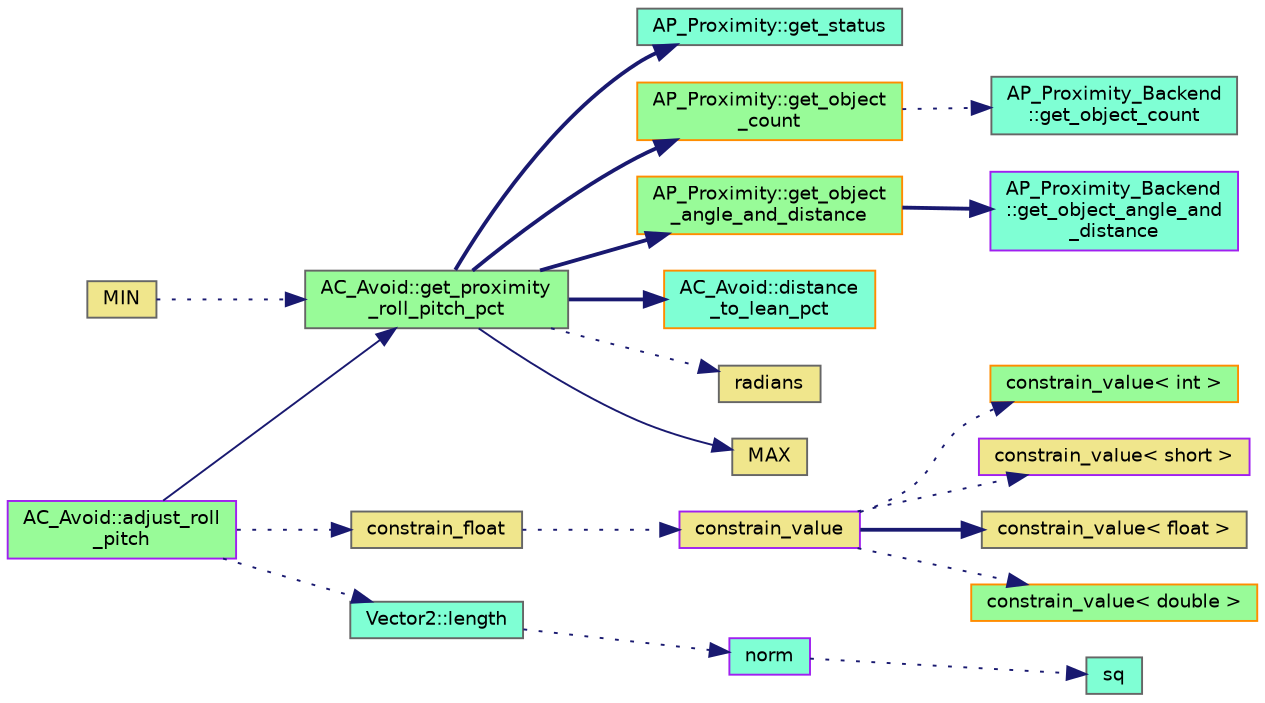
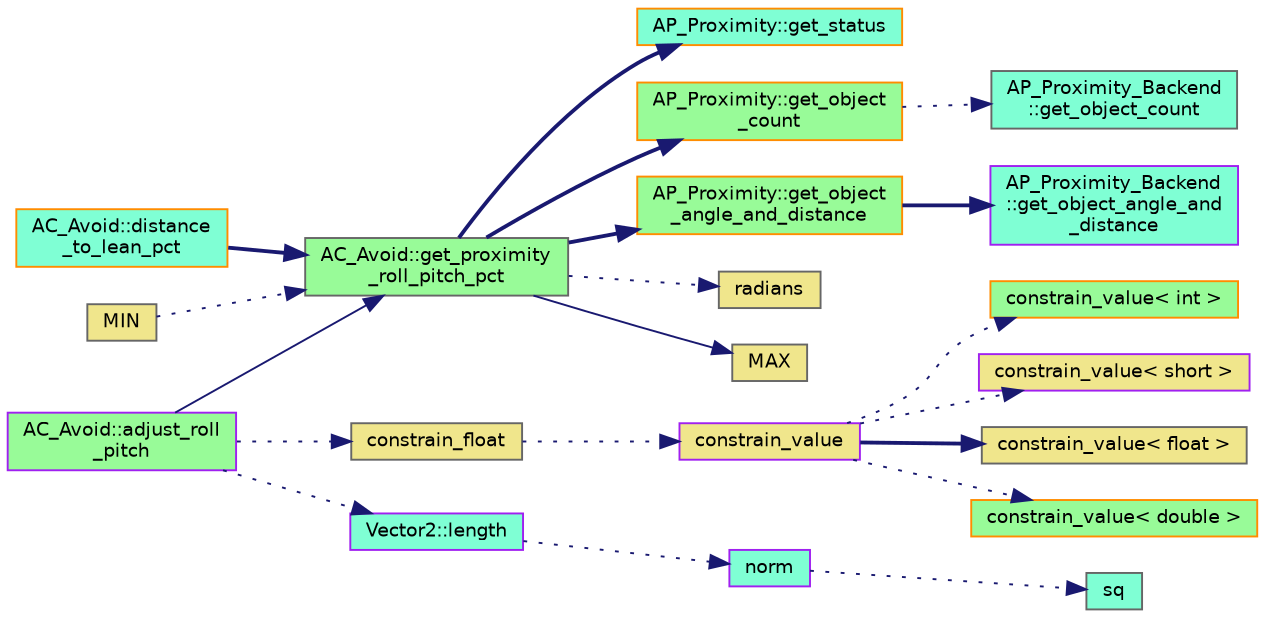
(770, 27) -> (770, 27)
(607, 299) -> (257, 250)
(437, 620) -> (437, 532)
